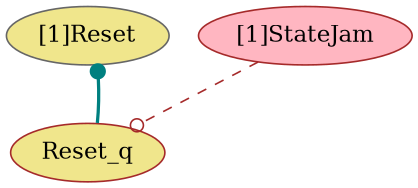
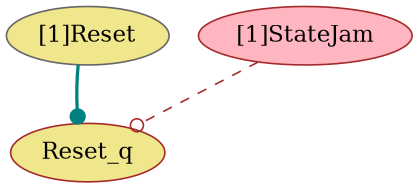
(99, 100) -> (77, 87)
